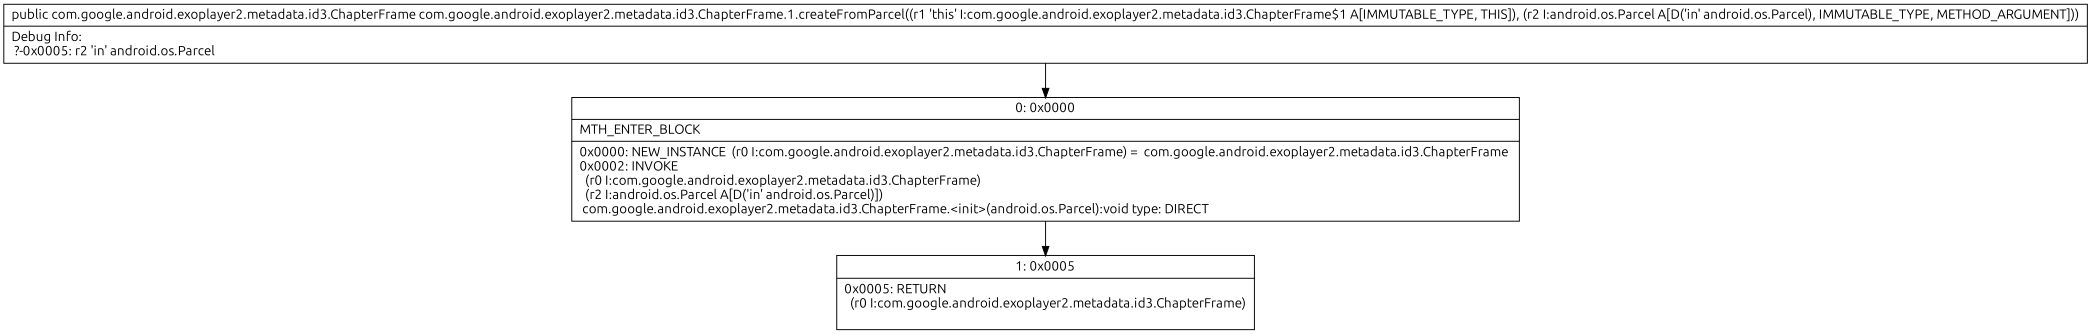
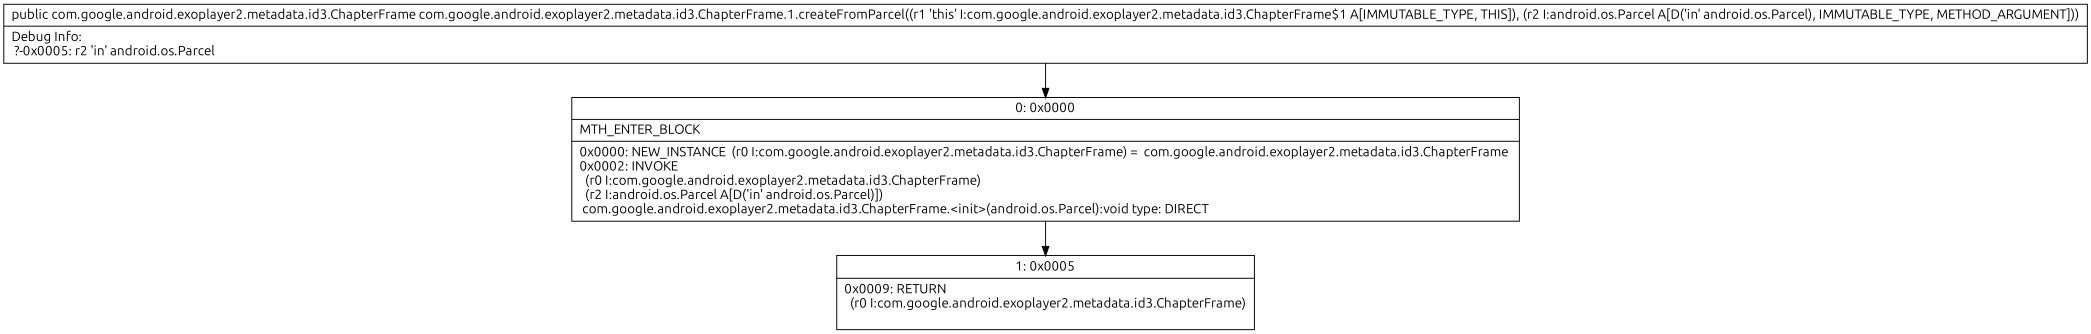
(899, 289) -> (899, 289)
